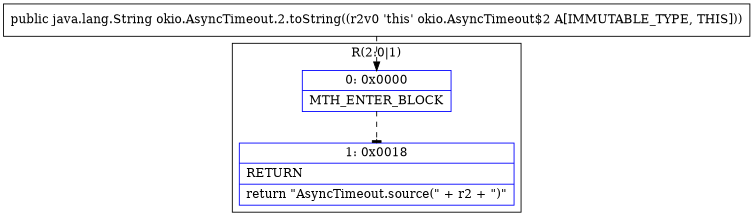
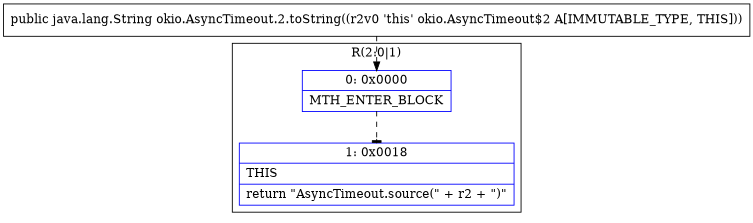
(275, 173) -> (262, 173)
